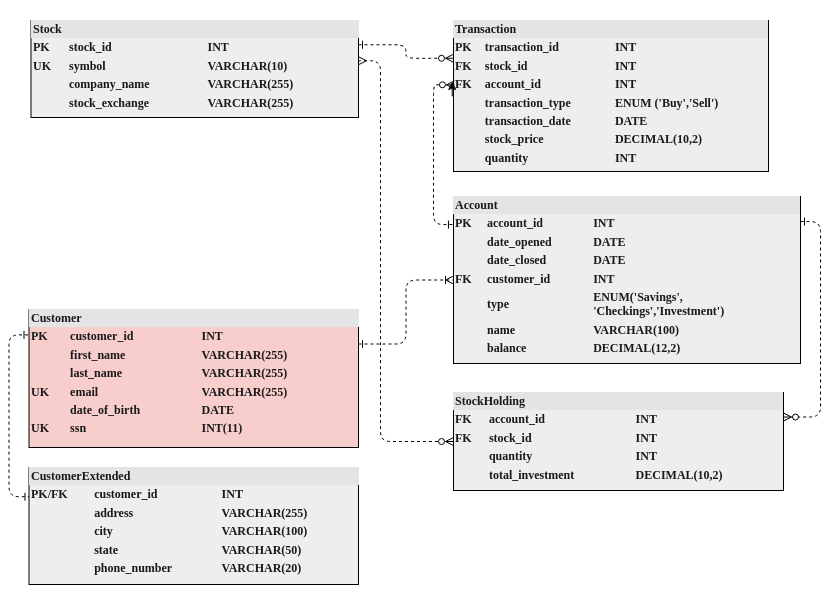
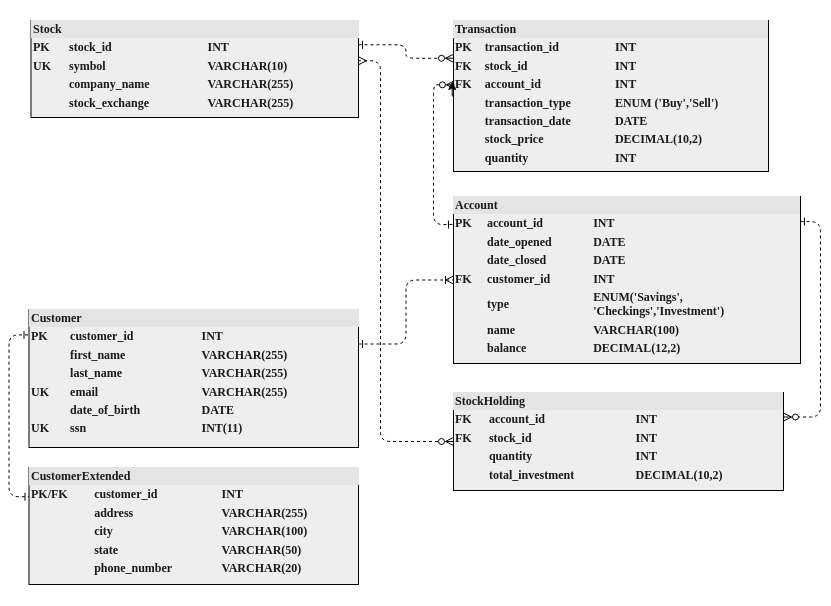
(194, 379) -> (194, 379)
